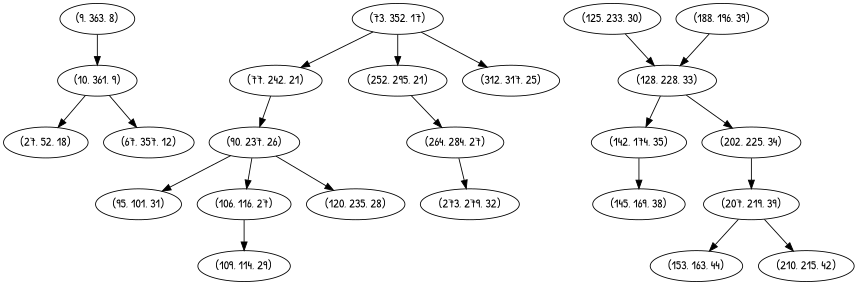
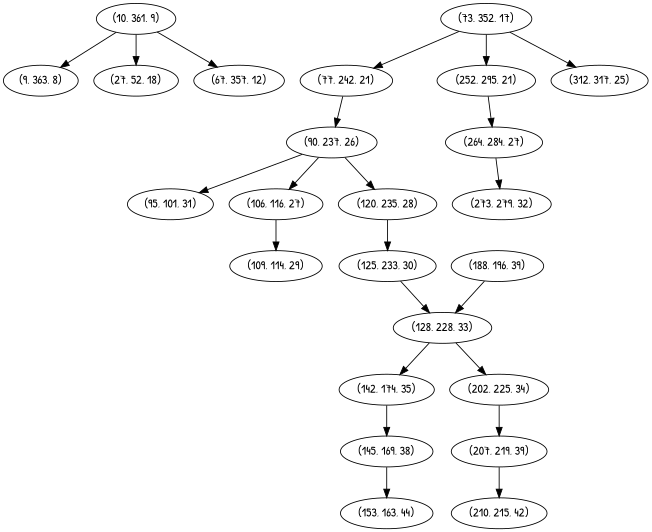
(97, 46) -> (92, 47)
none -> (388, 231)
(727, 232) -> (387, 478)
